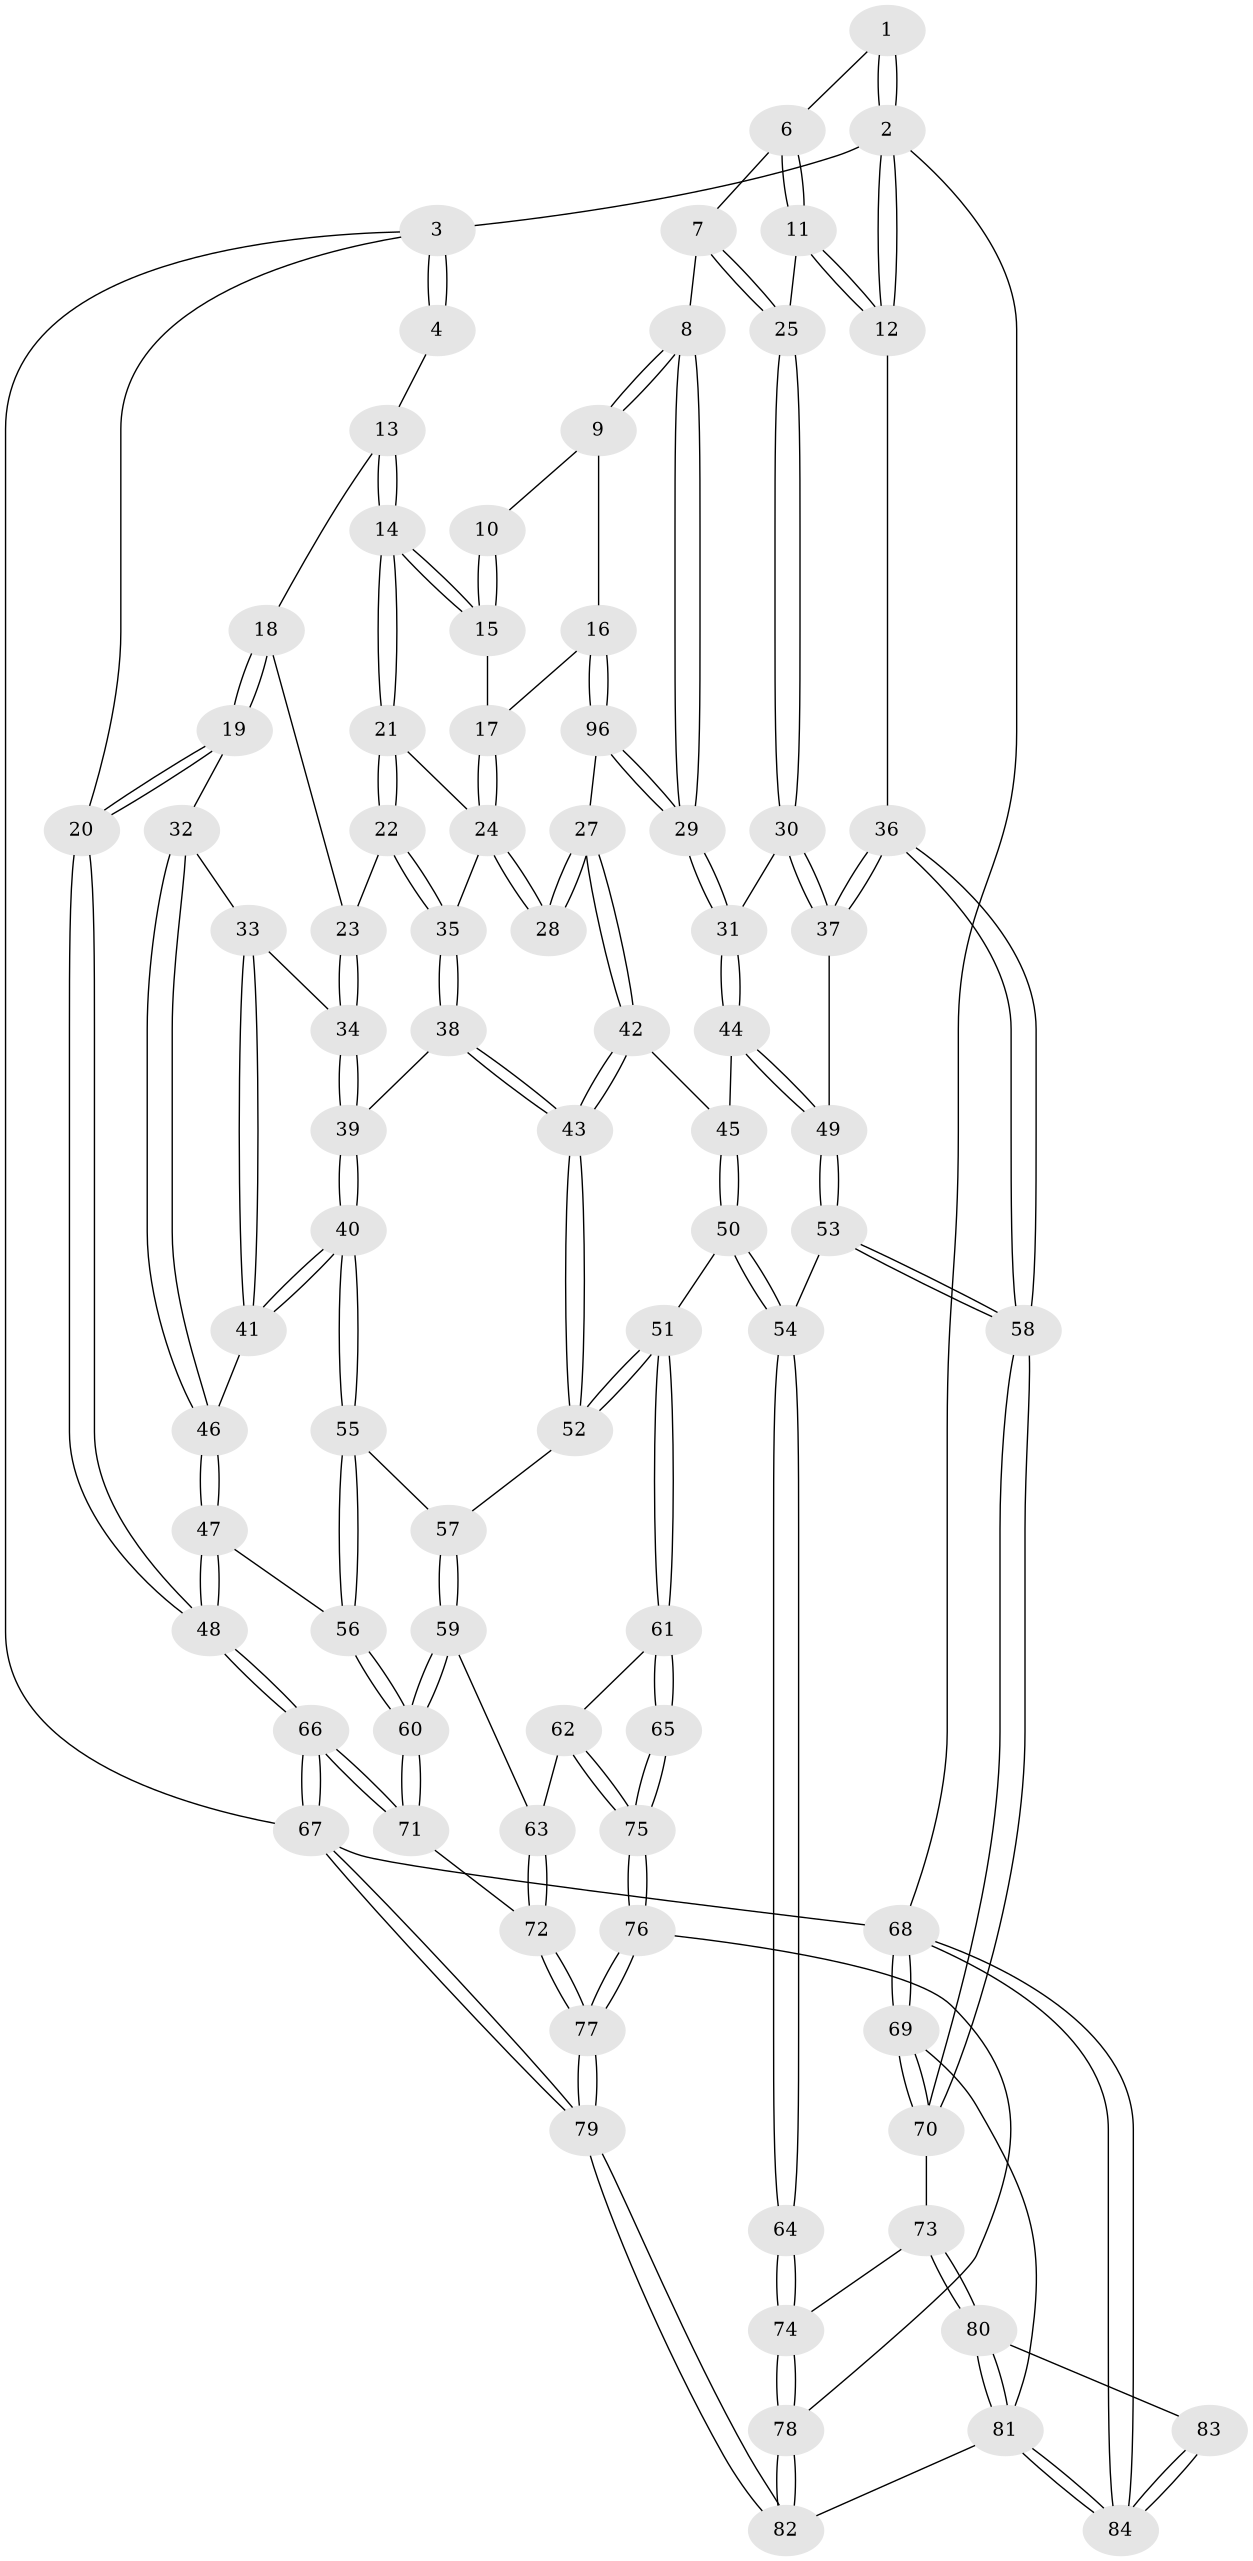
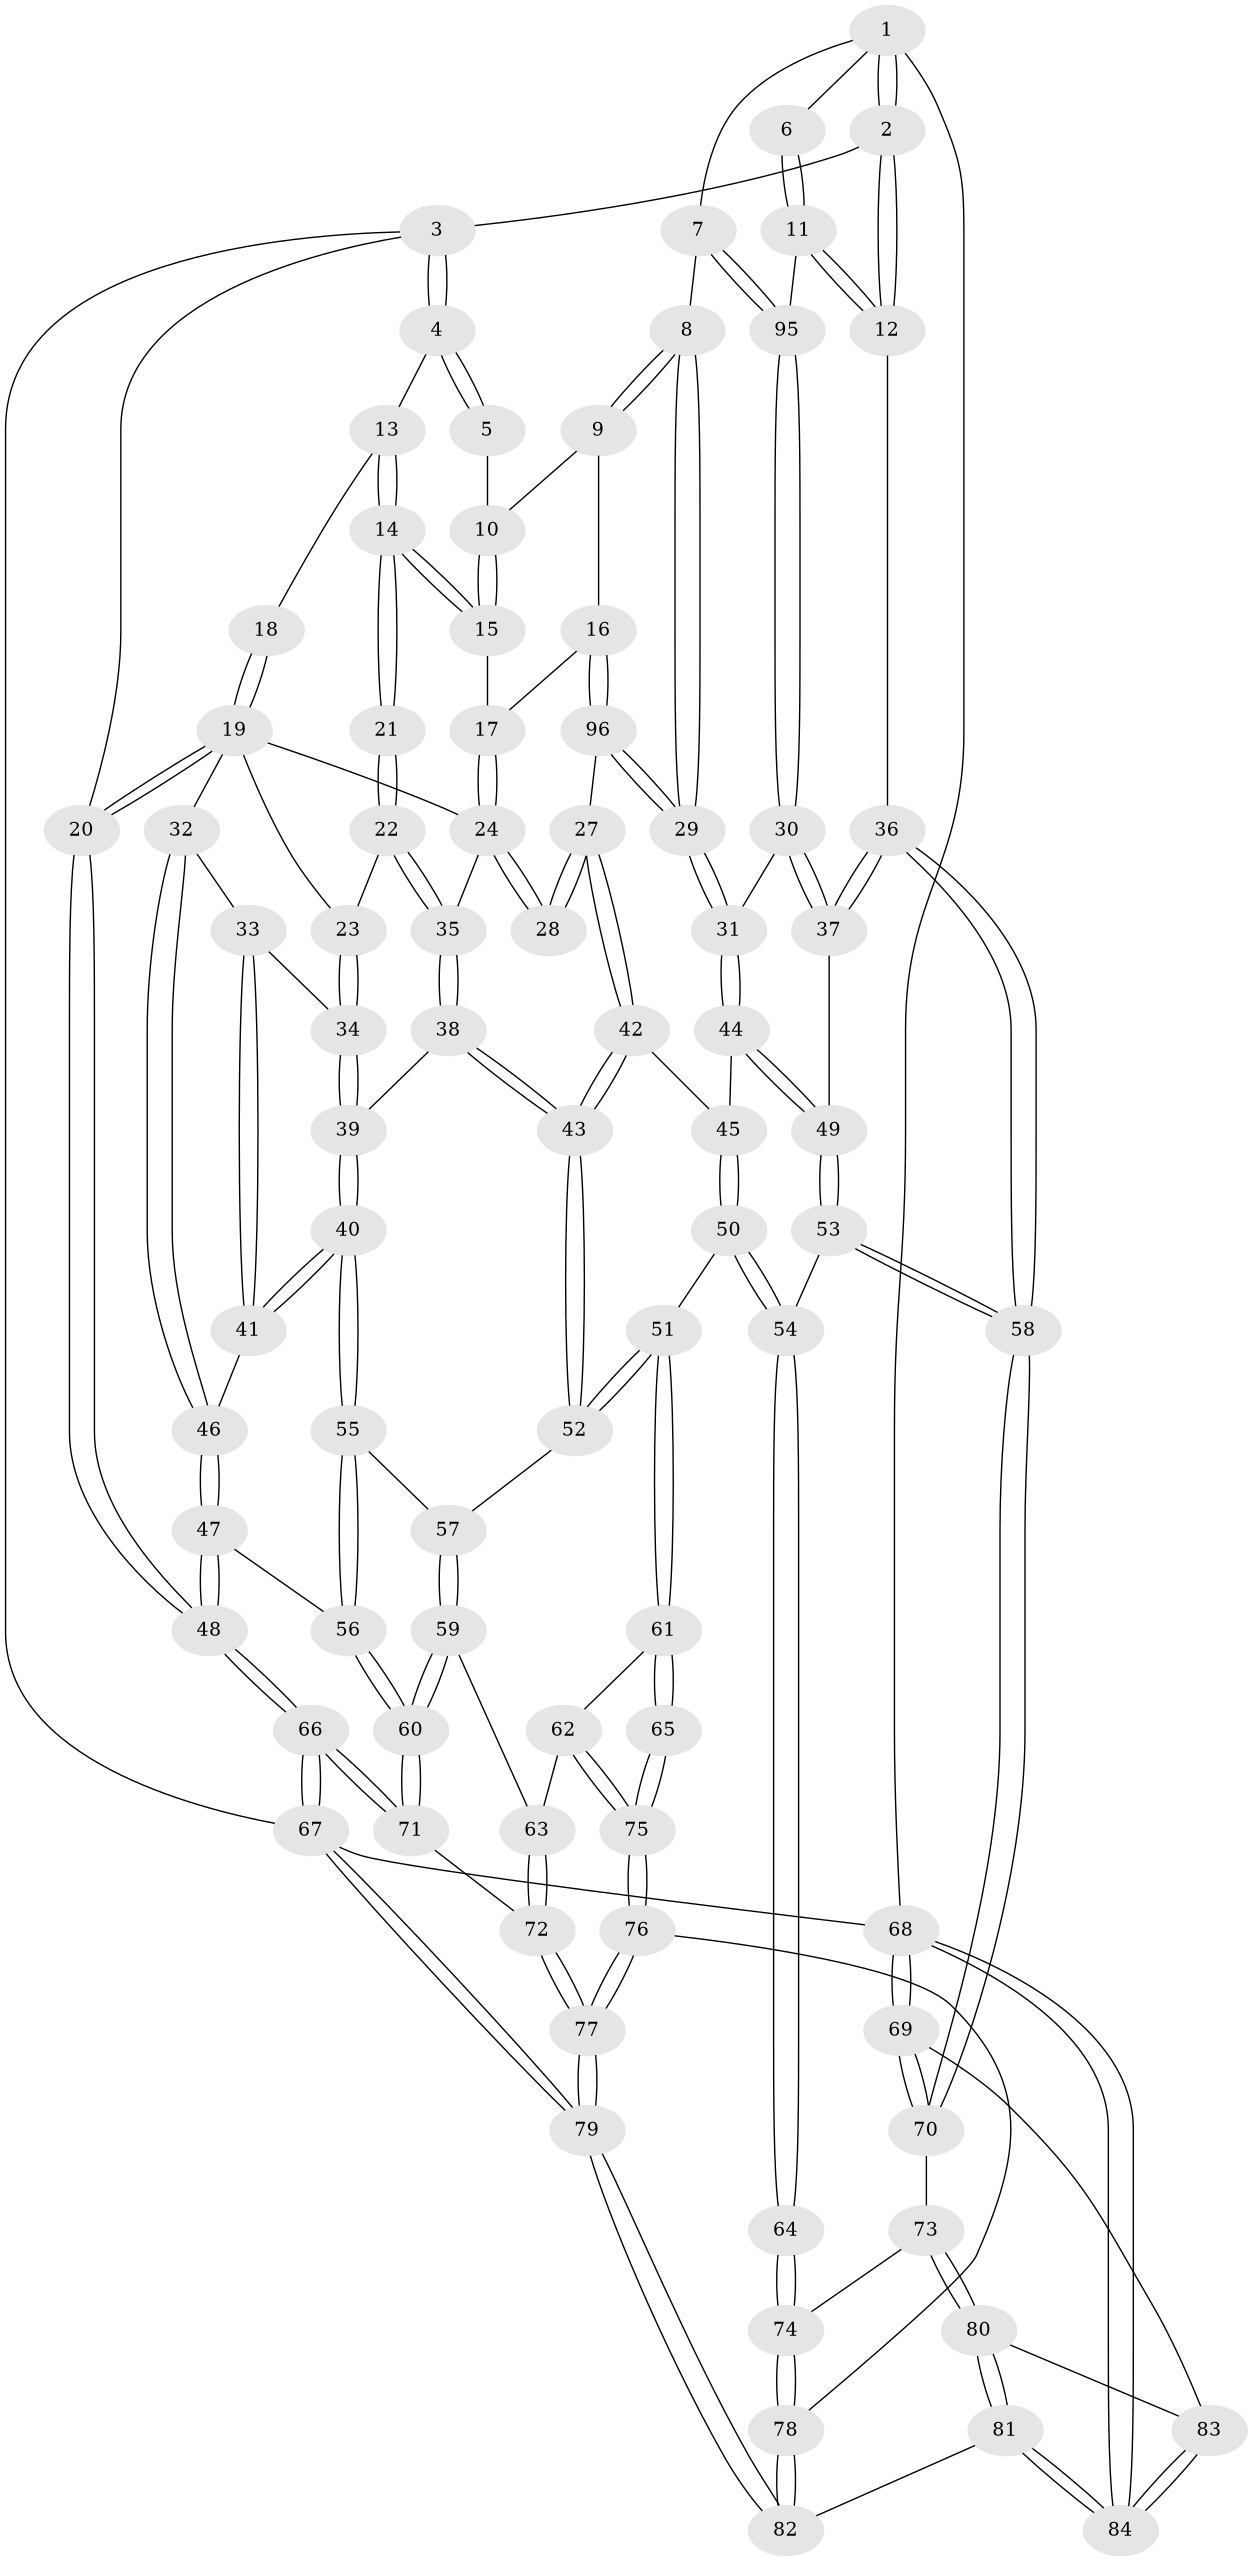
(753, 169) -> (747, 96)
(788, 331) -> (788, 331)
none -> (488, 431)
(308, 780) -> (280, 835)
(437, 780) -> (364, 777)
(959, 1009) -> (910, 969)
(1027, 2214) -> (1093, 2205)
